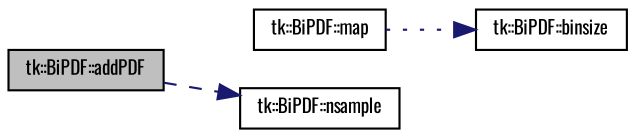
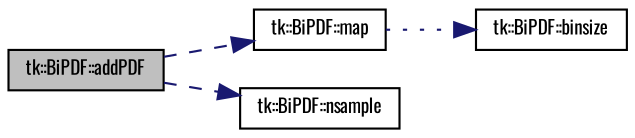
none -> (198, 51)
